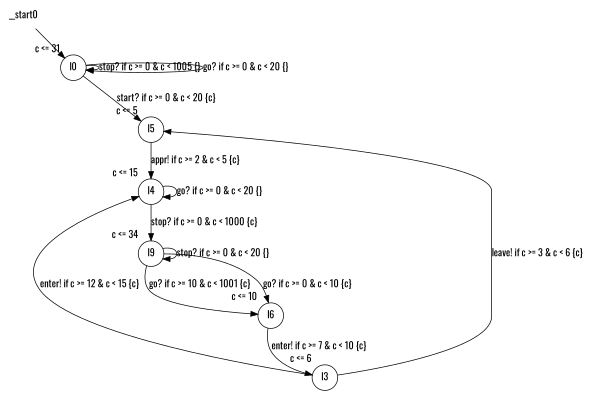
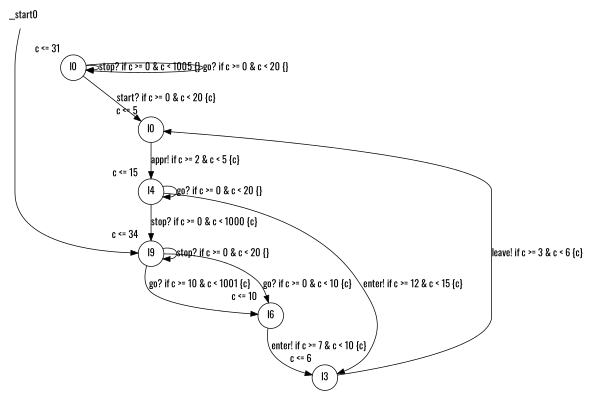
(48, 41) -> (15, 182)
(151, 130) -> (151, 130)
(100, 325) -> (319, 242)
